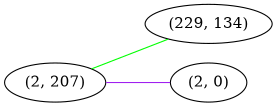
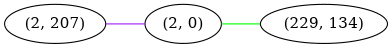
(130, 54) -> (241, 24)
